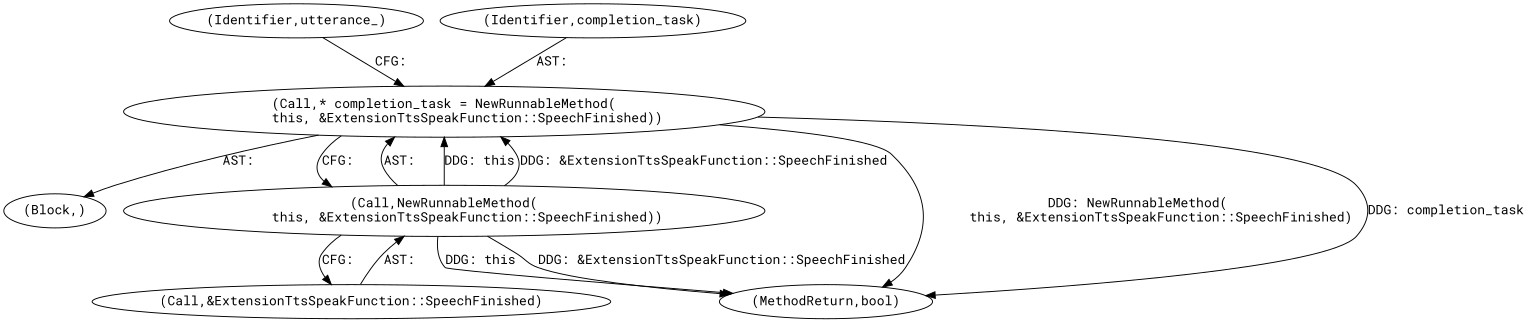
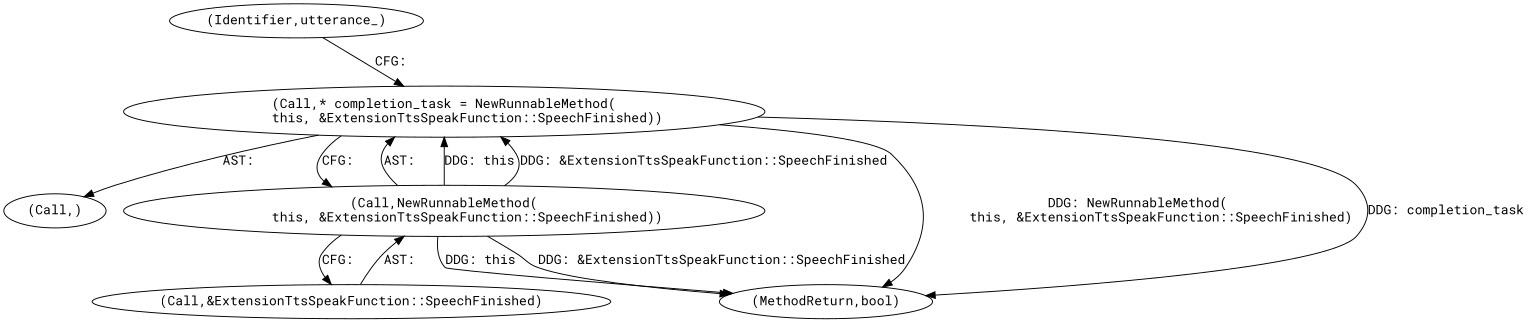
(593, 21) -> none
(55, 211) -> (55, 211)
